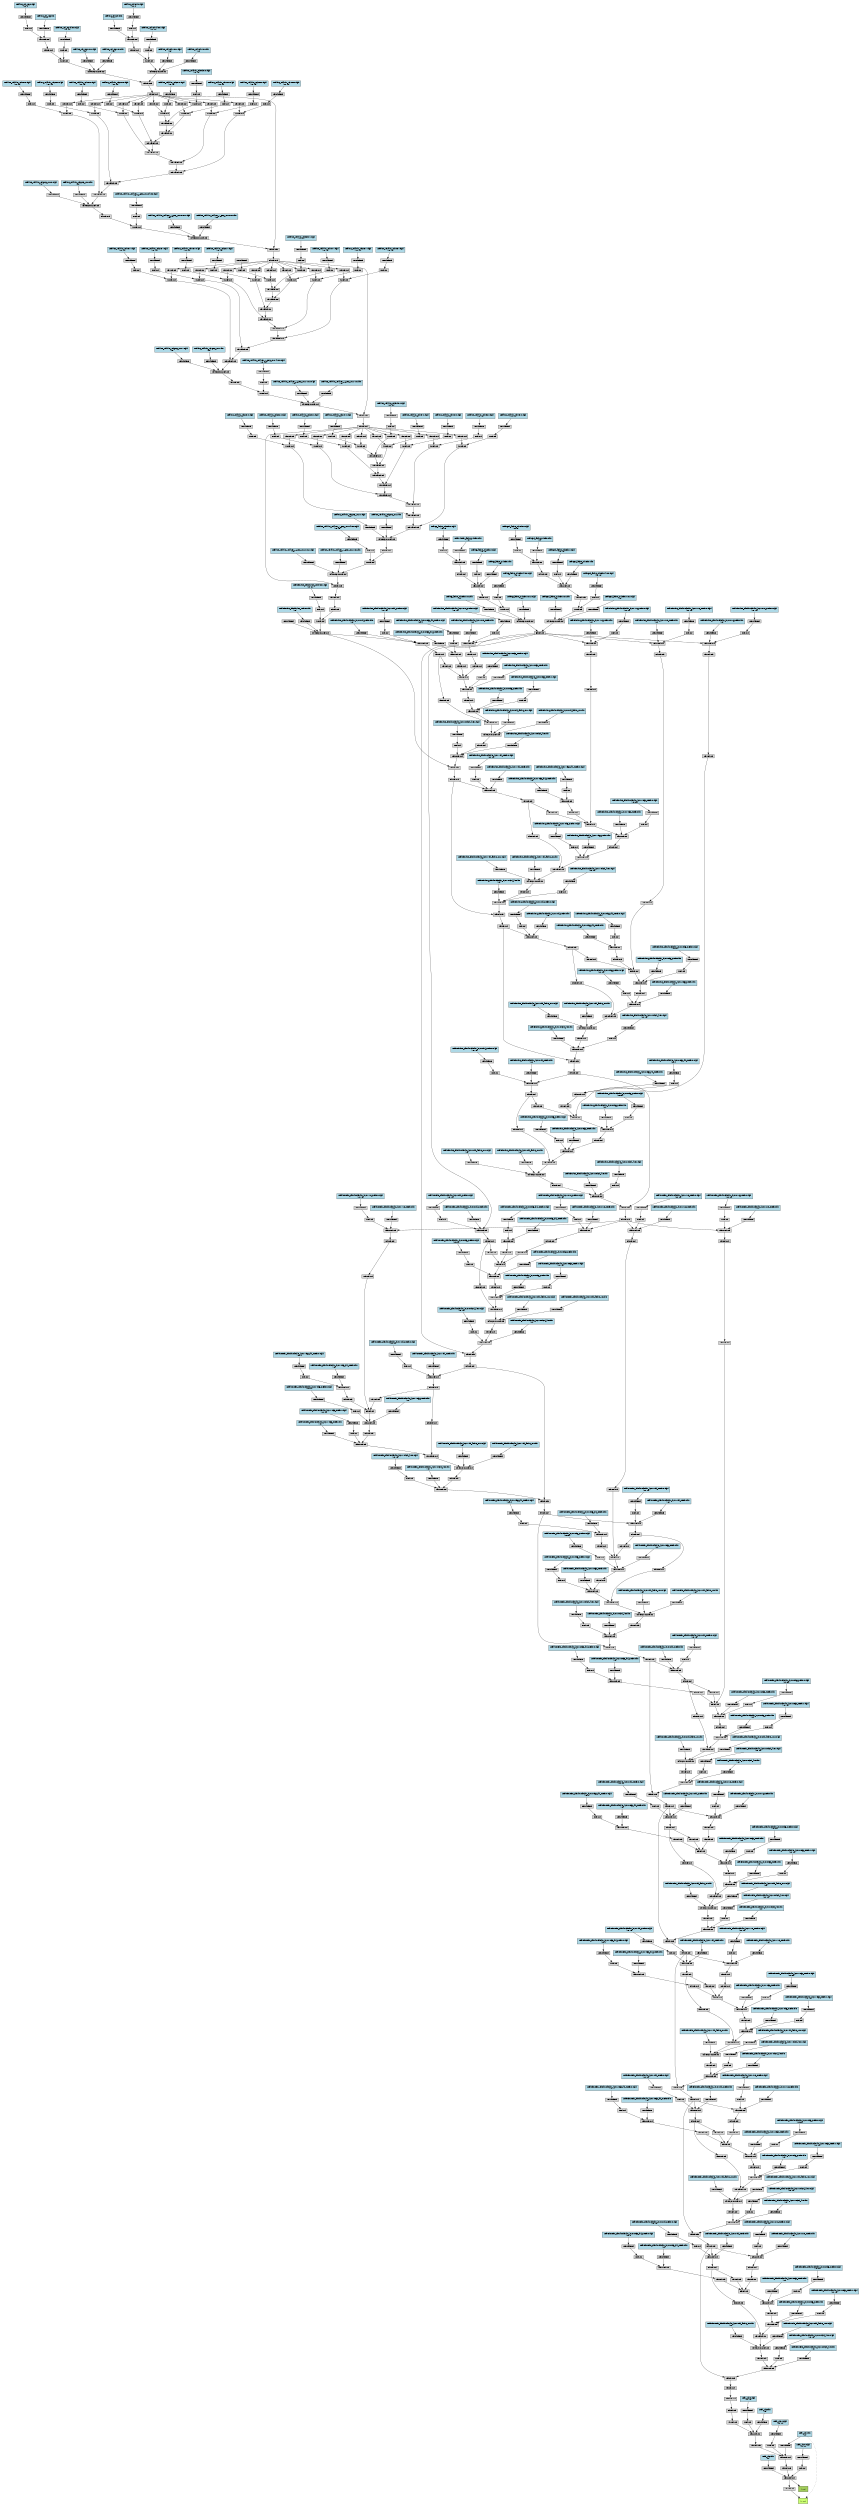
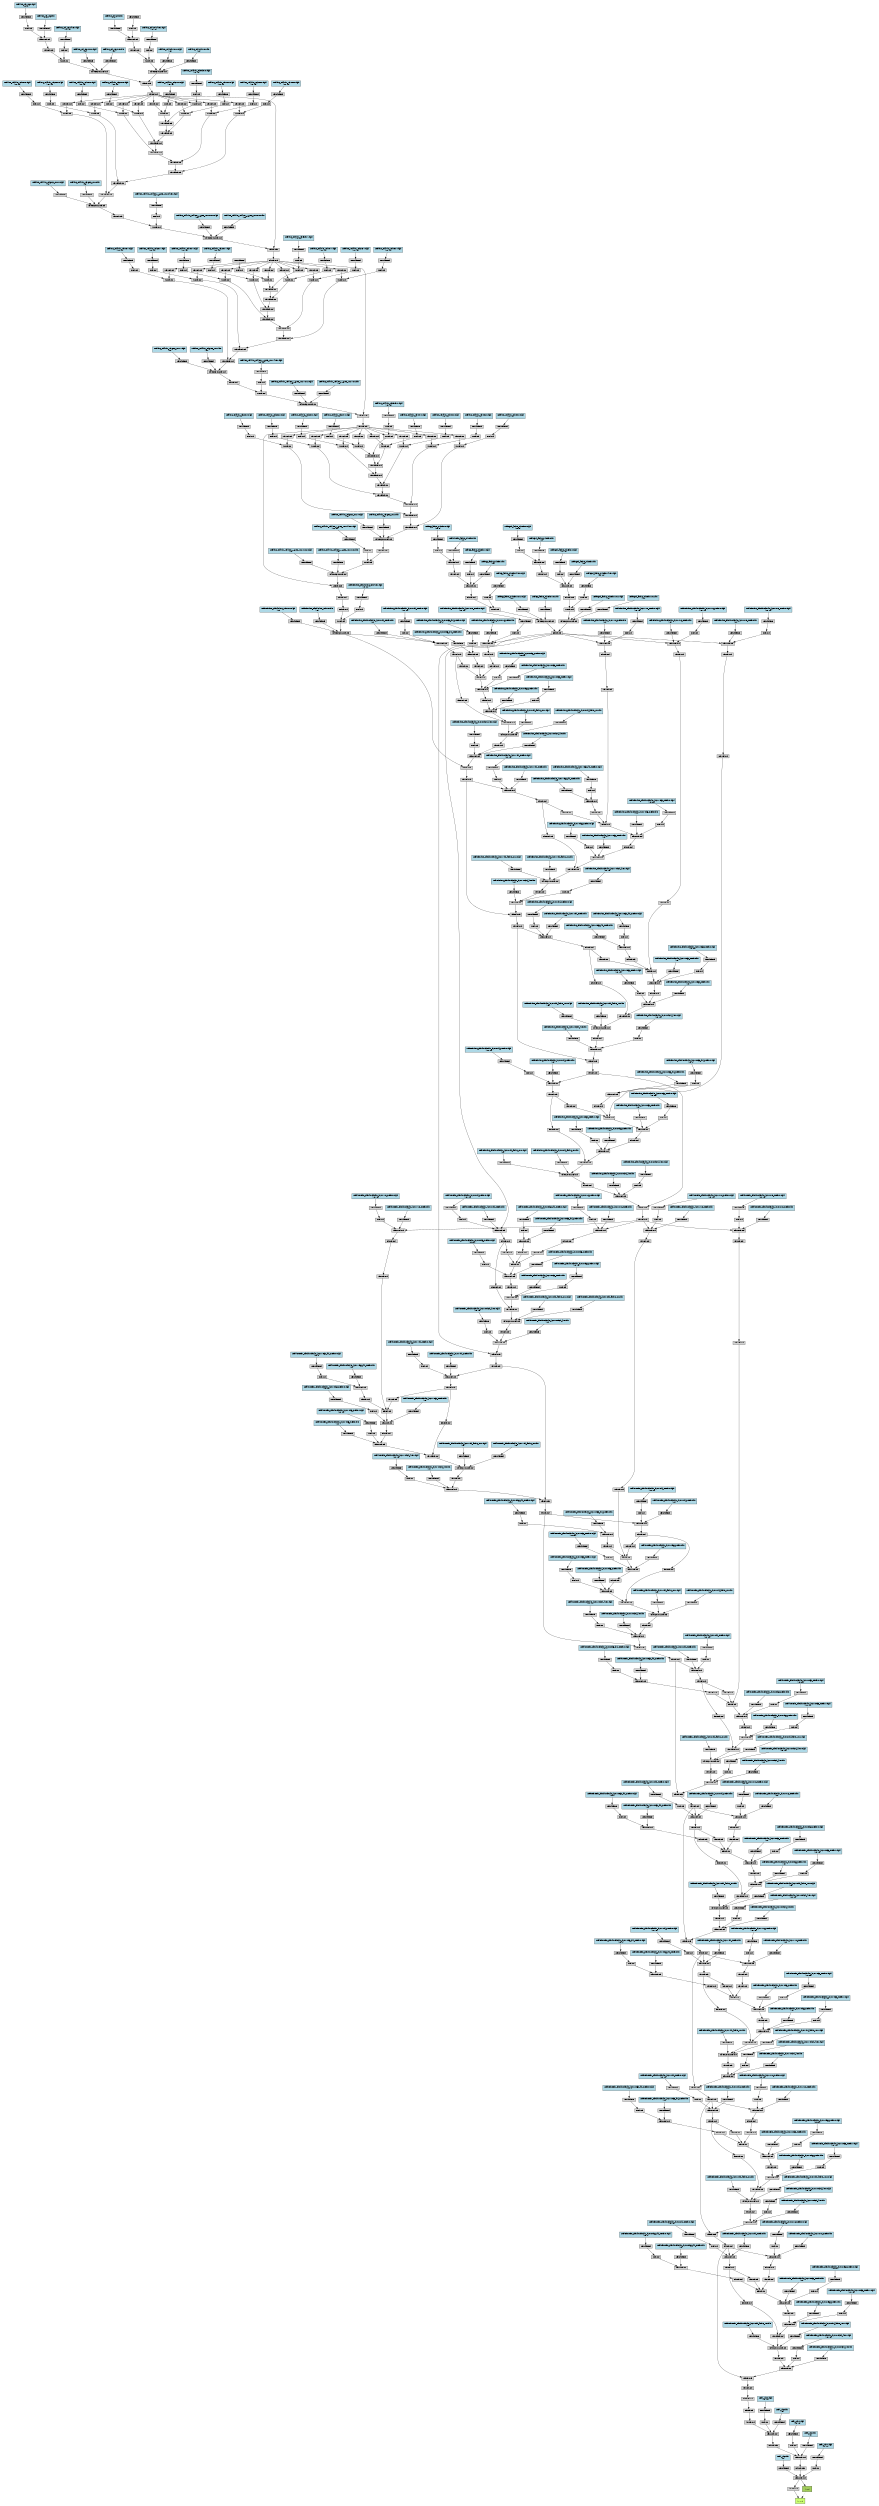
(134, 5) -> none
none -> (278, 610)
(816, 2467) -> (804, 2494)
